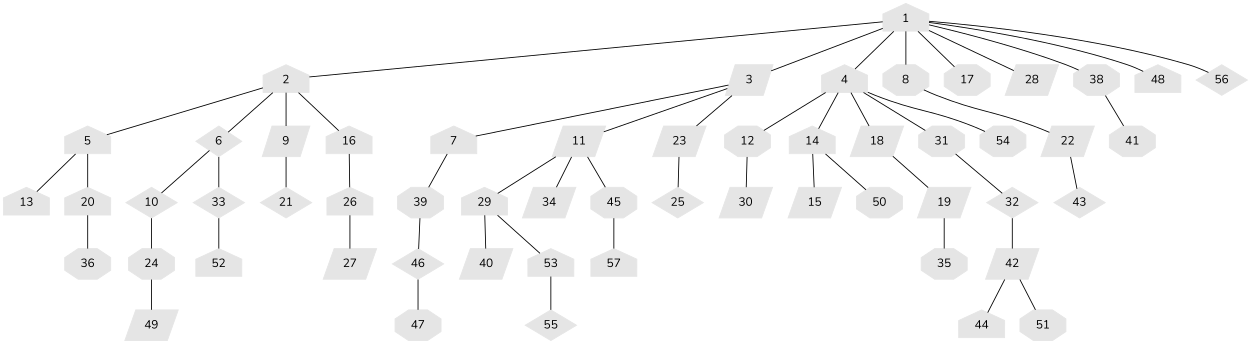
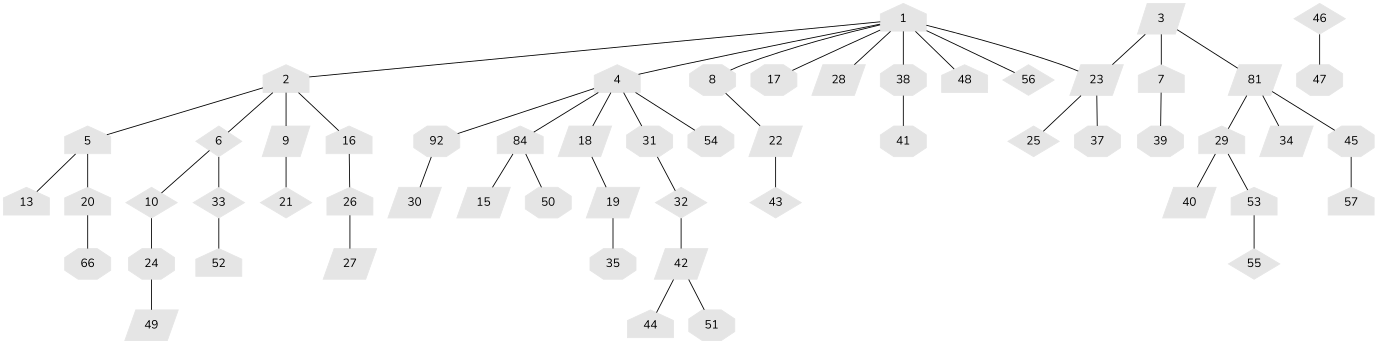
(827, 50) -> (1003, 46)
(579, 141) -> (1255, 80)
(748, 141) -> (437, 141)
(812, 141) -> (520, 141)
none -> (1097, 141)
(419, 234) -> none
(88, 264) -> (88, 264)
